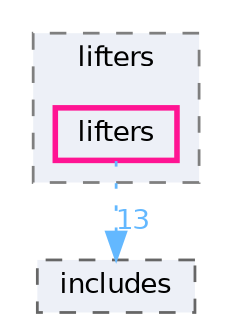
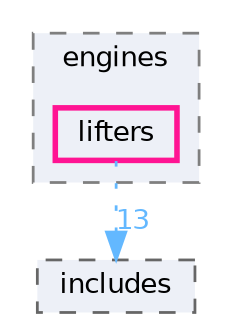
(116, 59) -> (116, 59)
